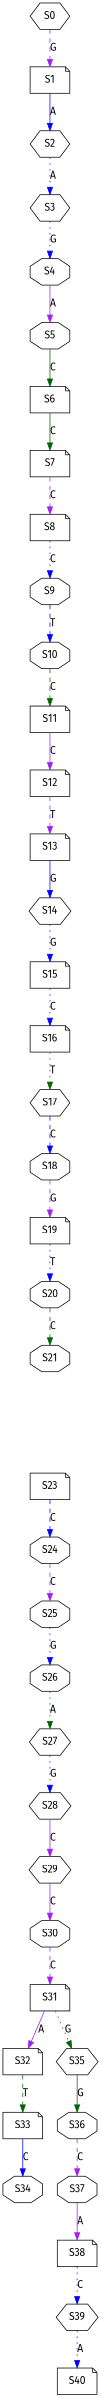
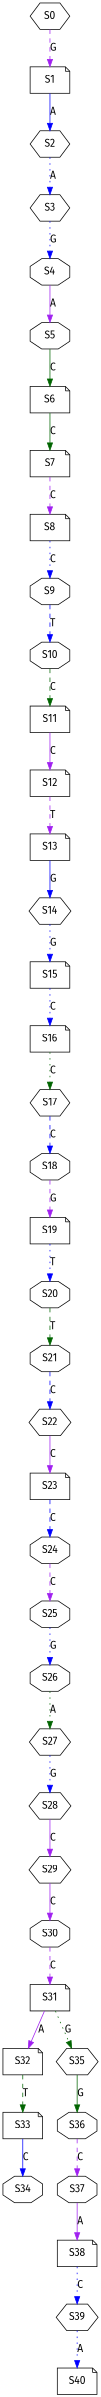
(53, 1071) -> (53, 1071)
(53, 1327) -> (53, 1327)
none -> (50, 1422)
